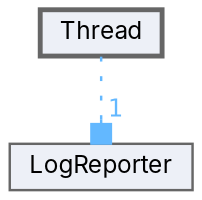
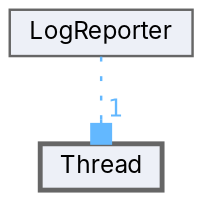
(101, 88) -> (101, 88)
